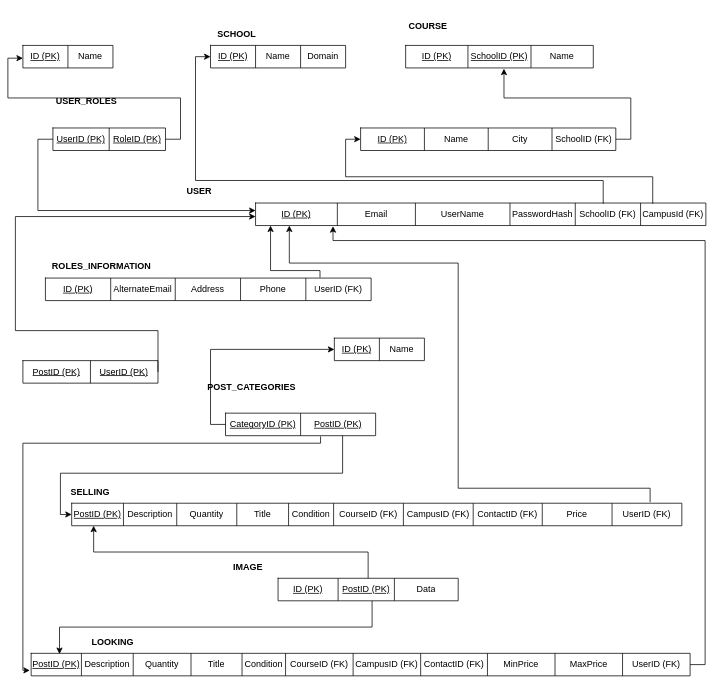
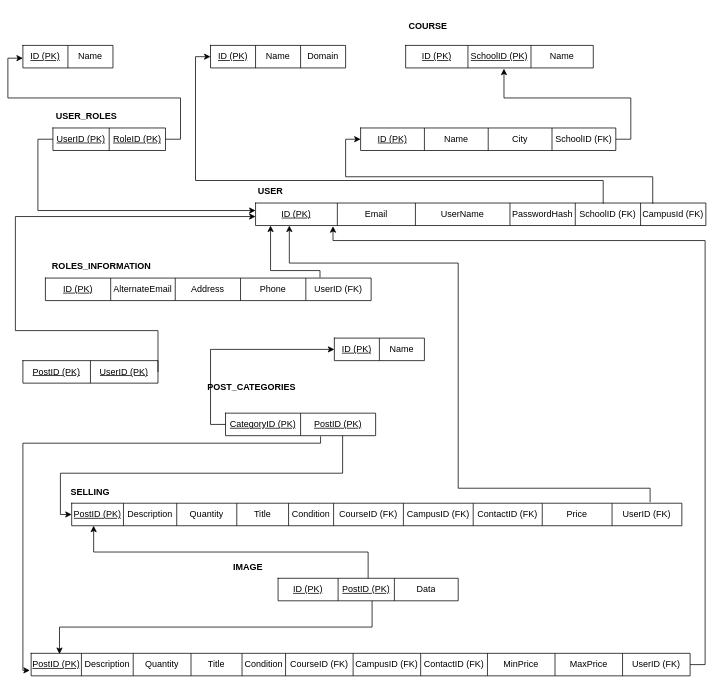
(237, 34) -> none
(87, 102) -> (87, 117)
(199, 192) -> (270, 192)
(113, 642) -> none
